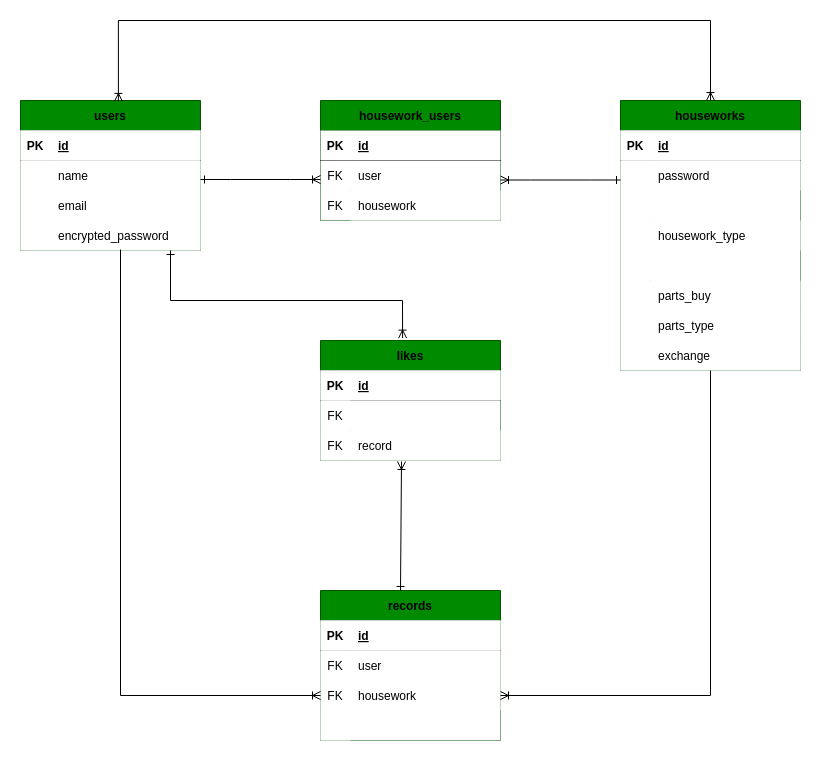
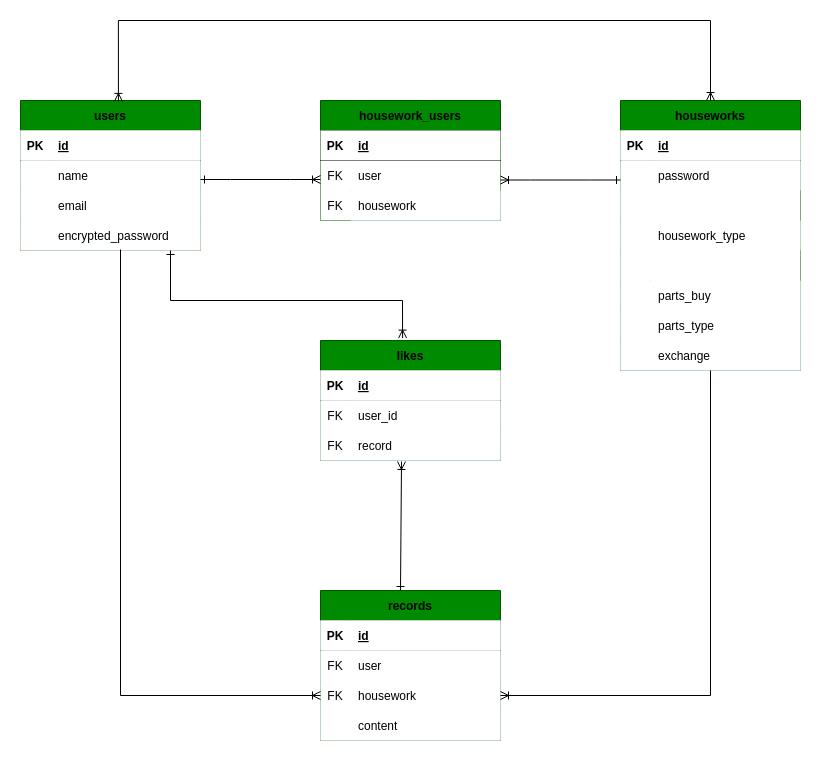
none -> (426, 416)
none -> (426, 726)
